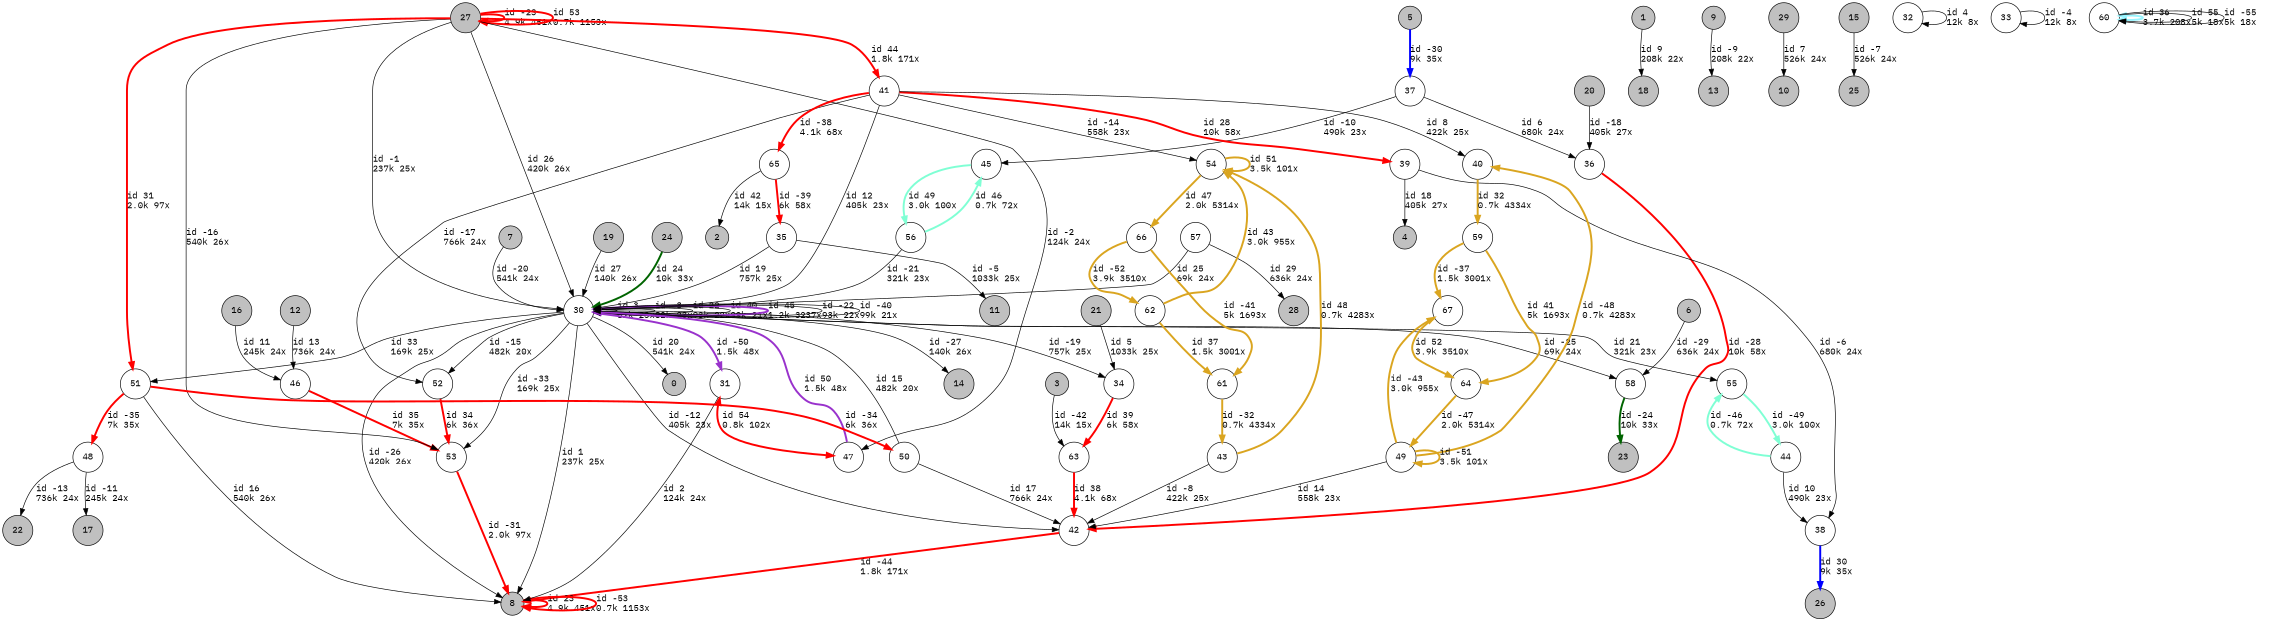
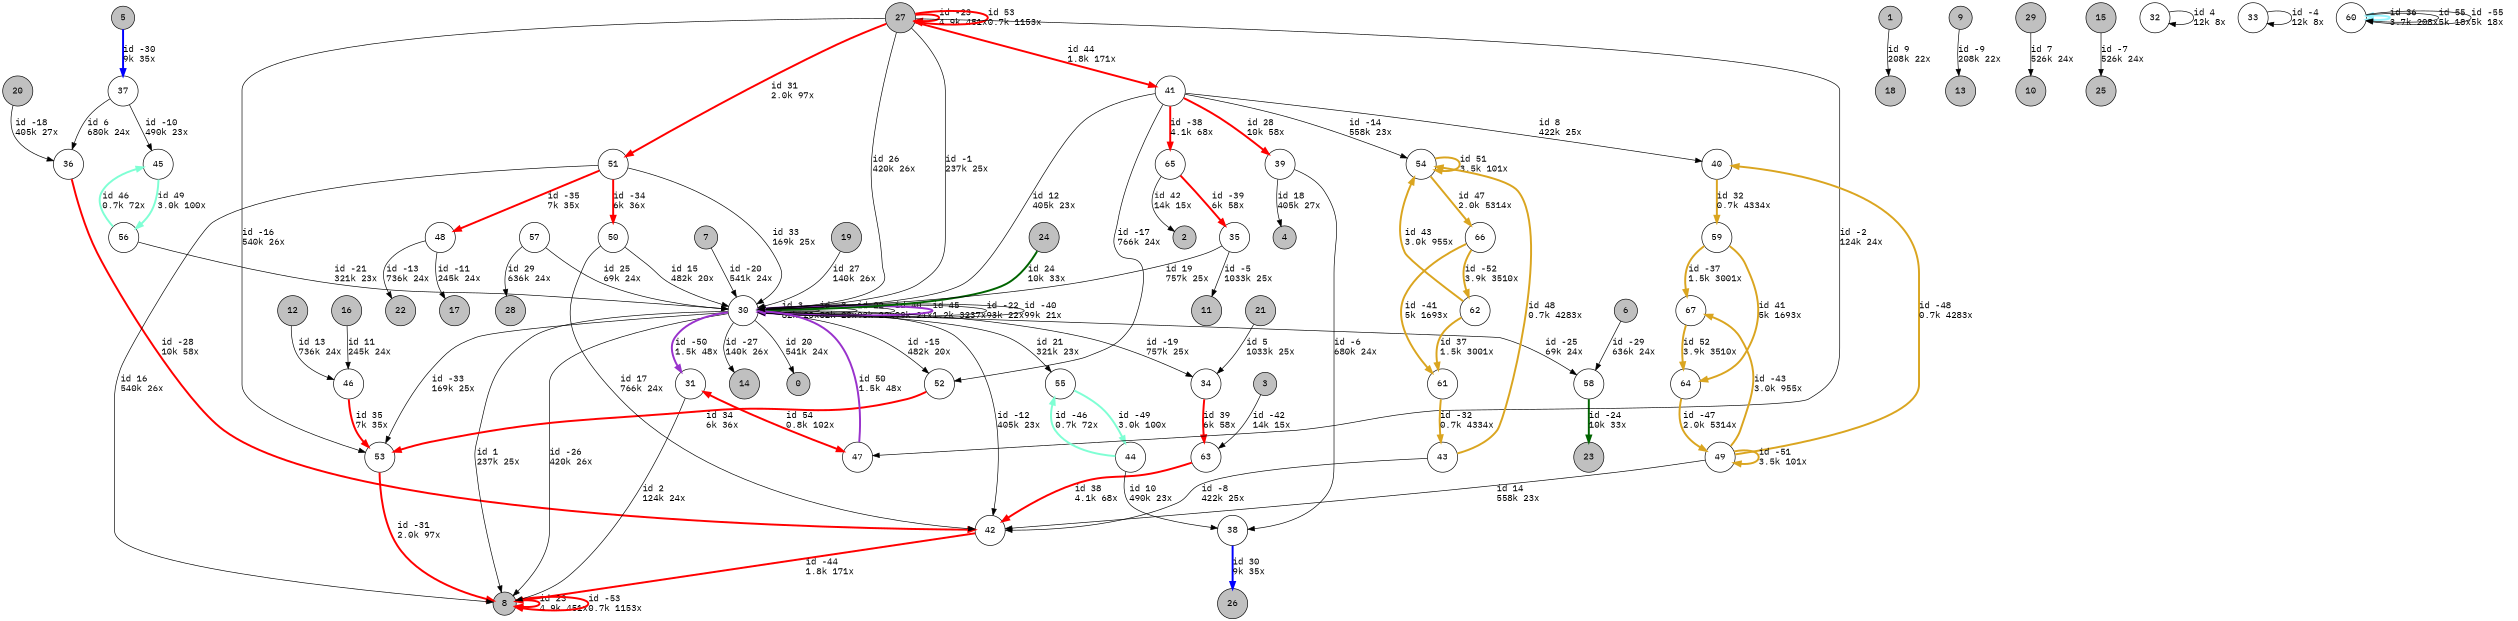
(361, 350) -> (733, 213)
